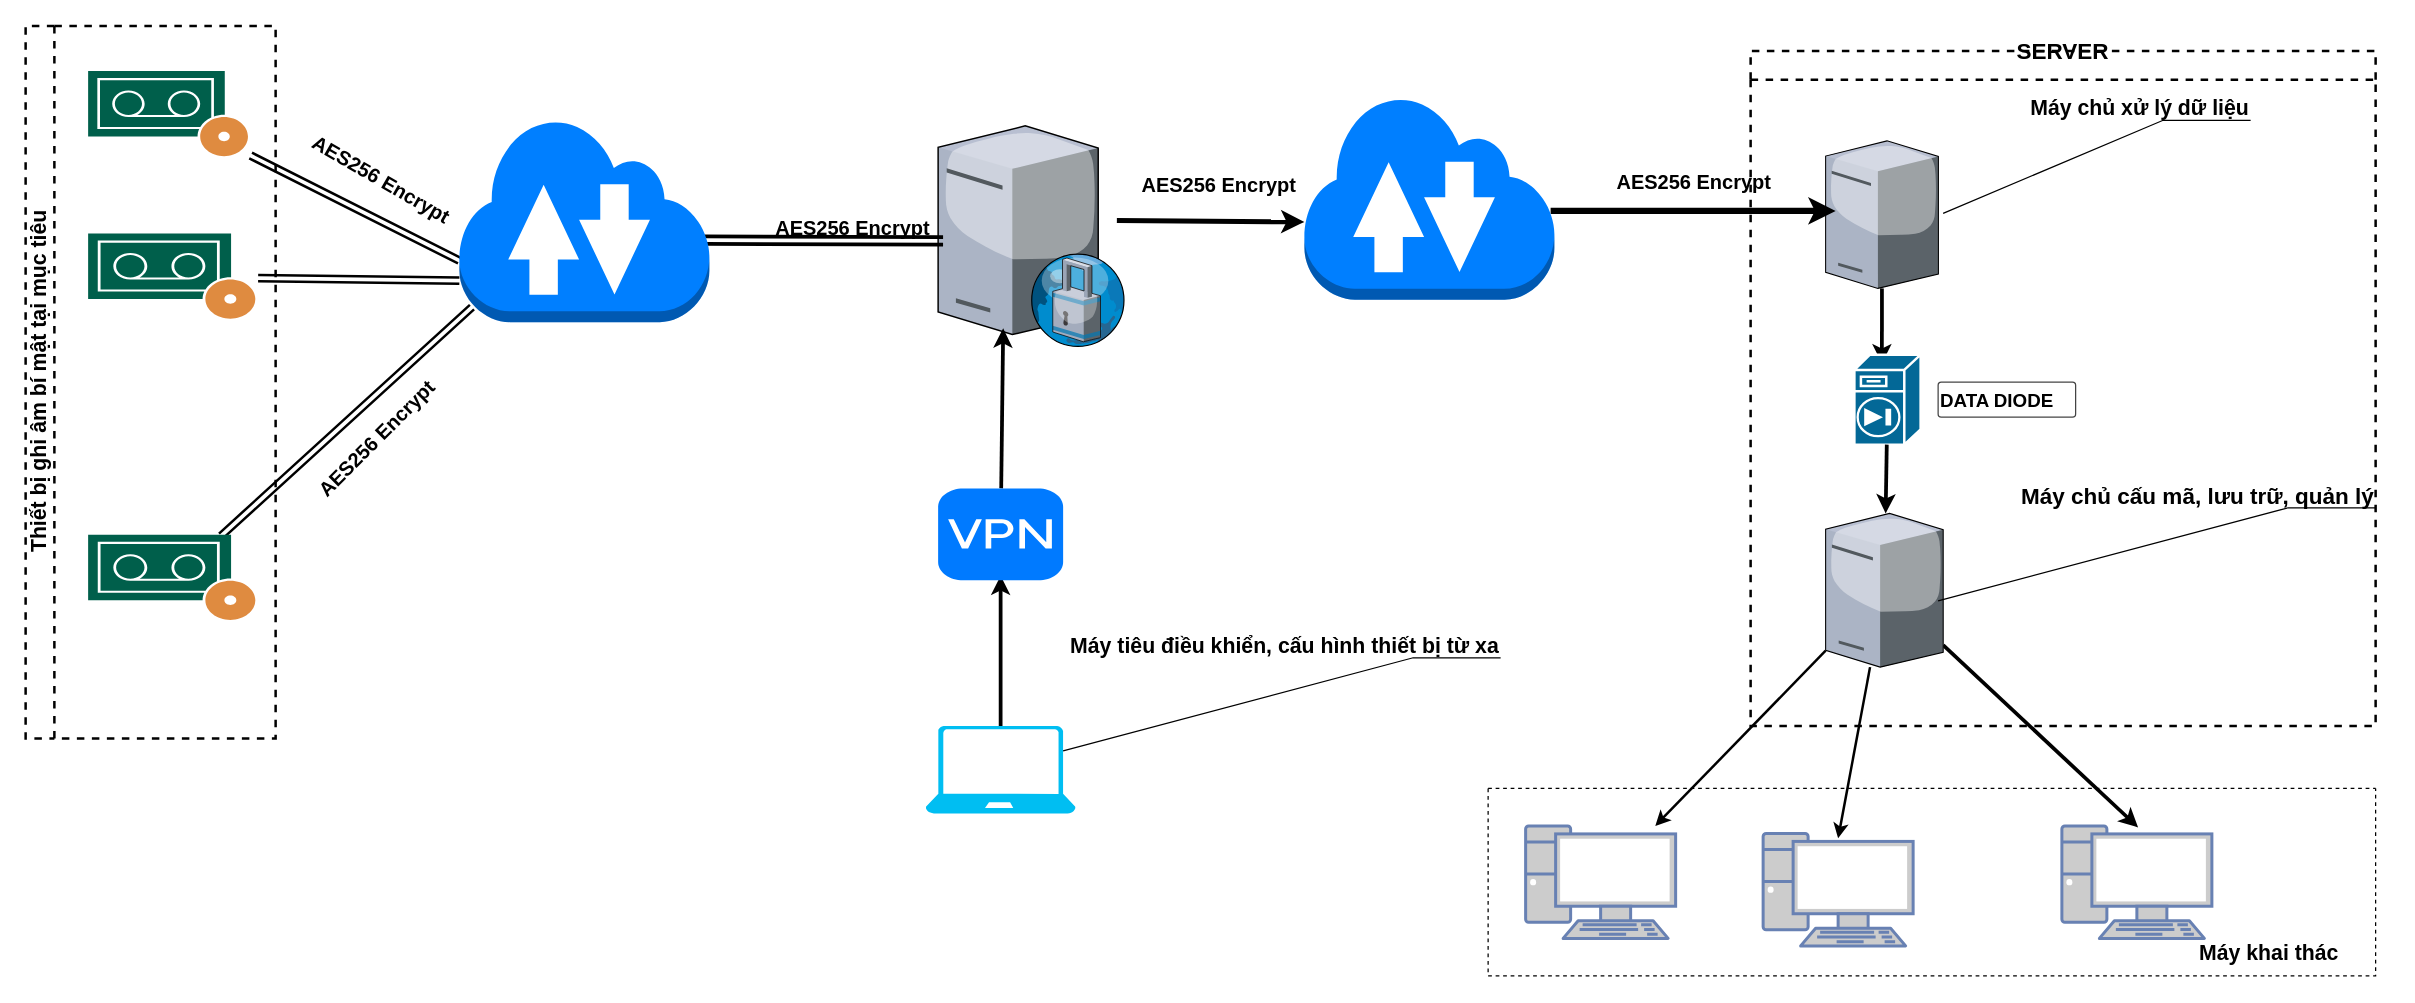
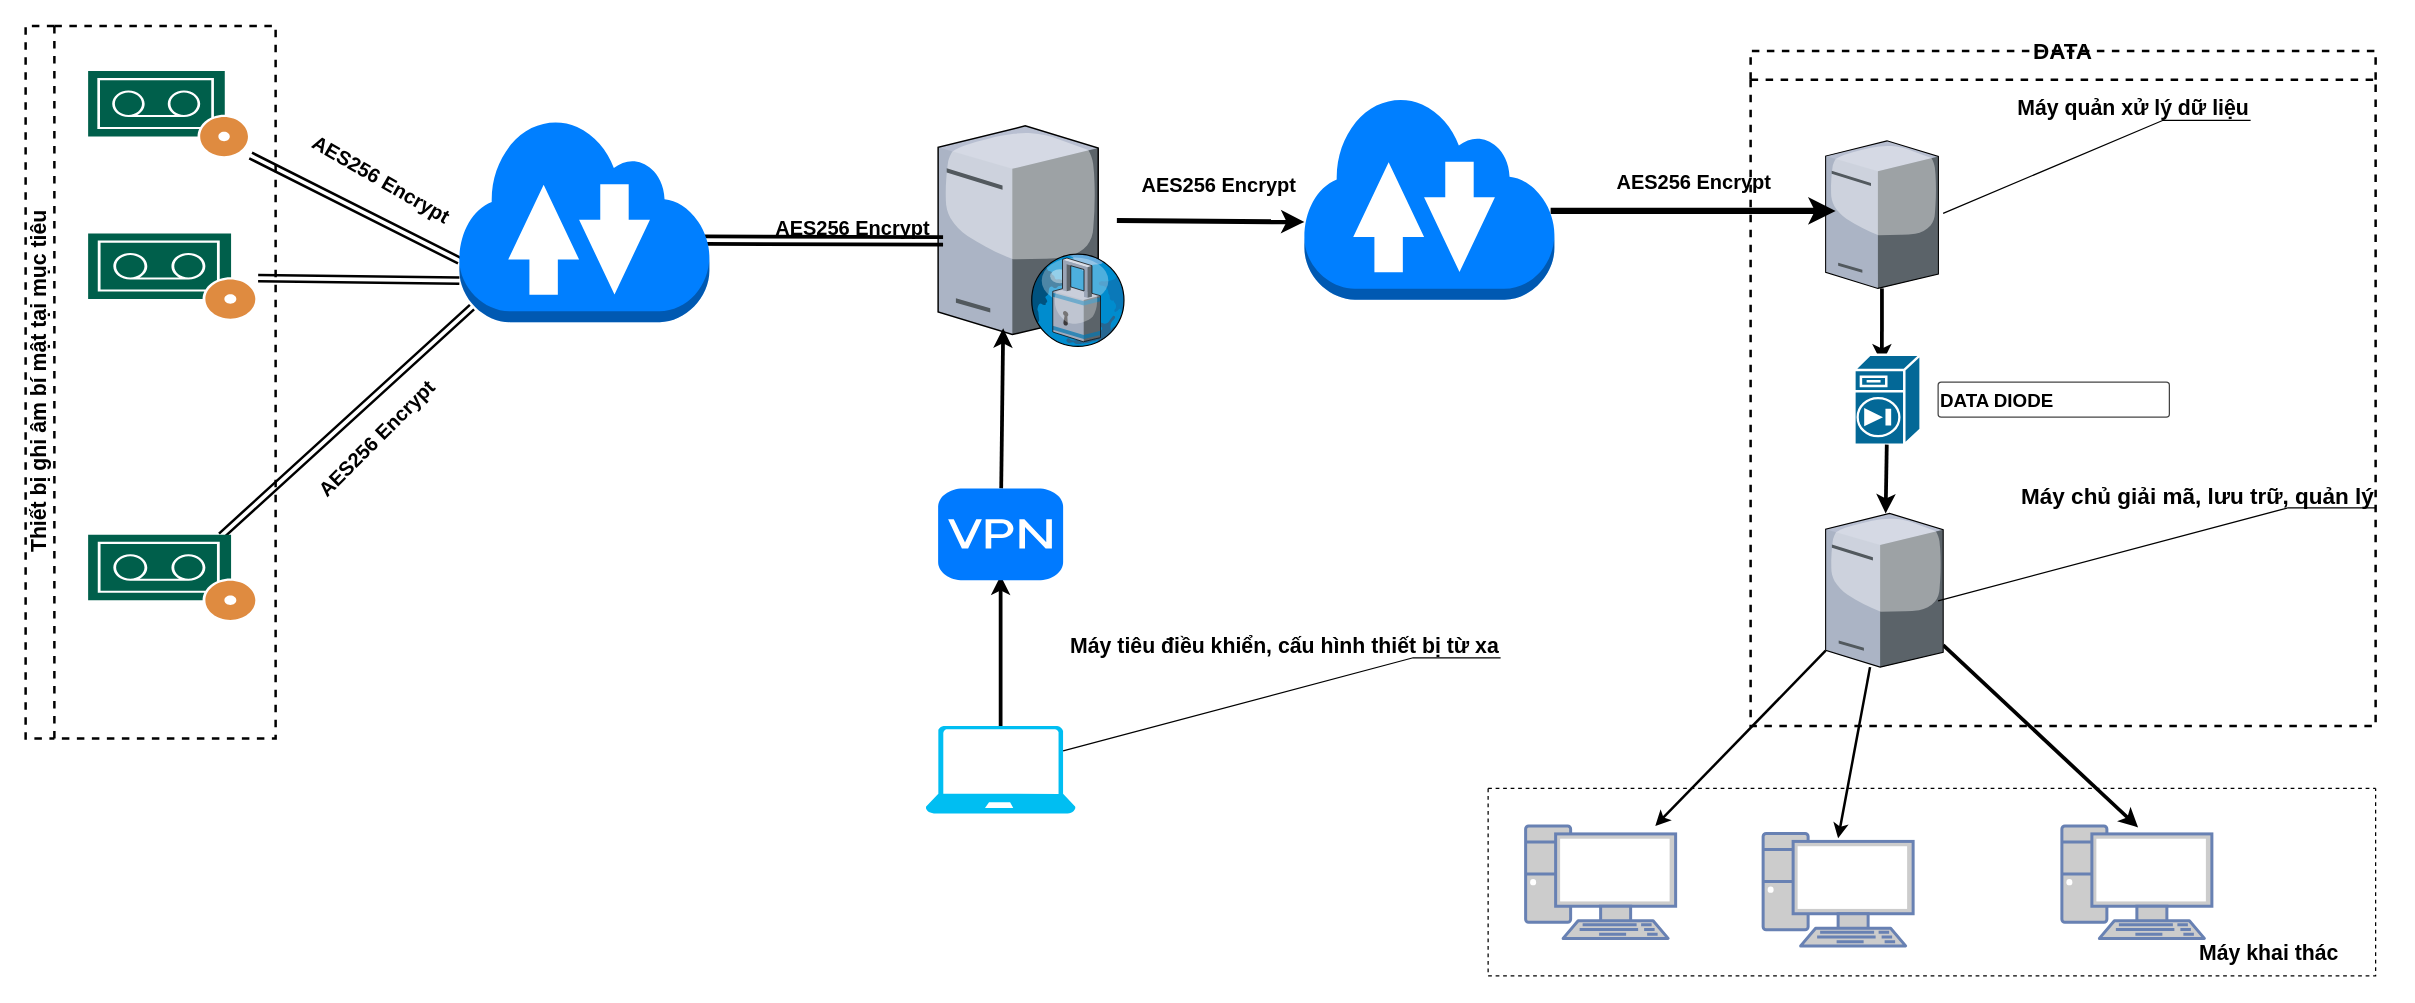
(2063, 66) -> (2063, 66)
(2147, 110) -> (2141, 110)
(2007, 399) -> (2054, 399)
(2214, 497) -> (2214, 497)
